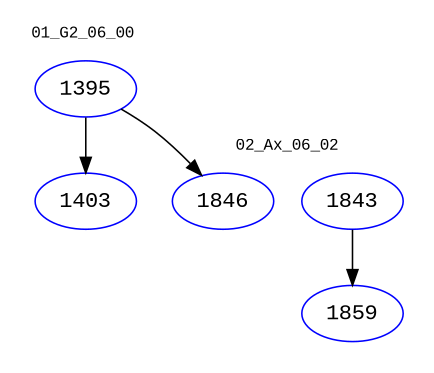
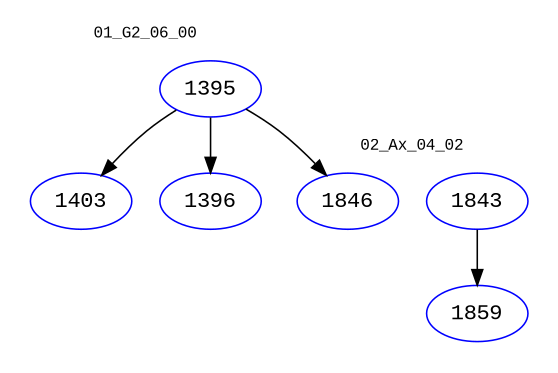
(288, 146) -> (413, 146)
none -> (211, 201)
